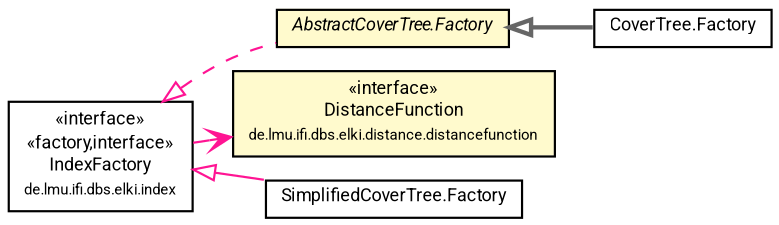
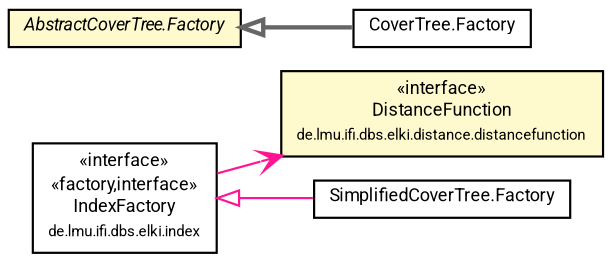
(226, 61) -> none
